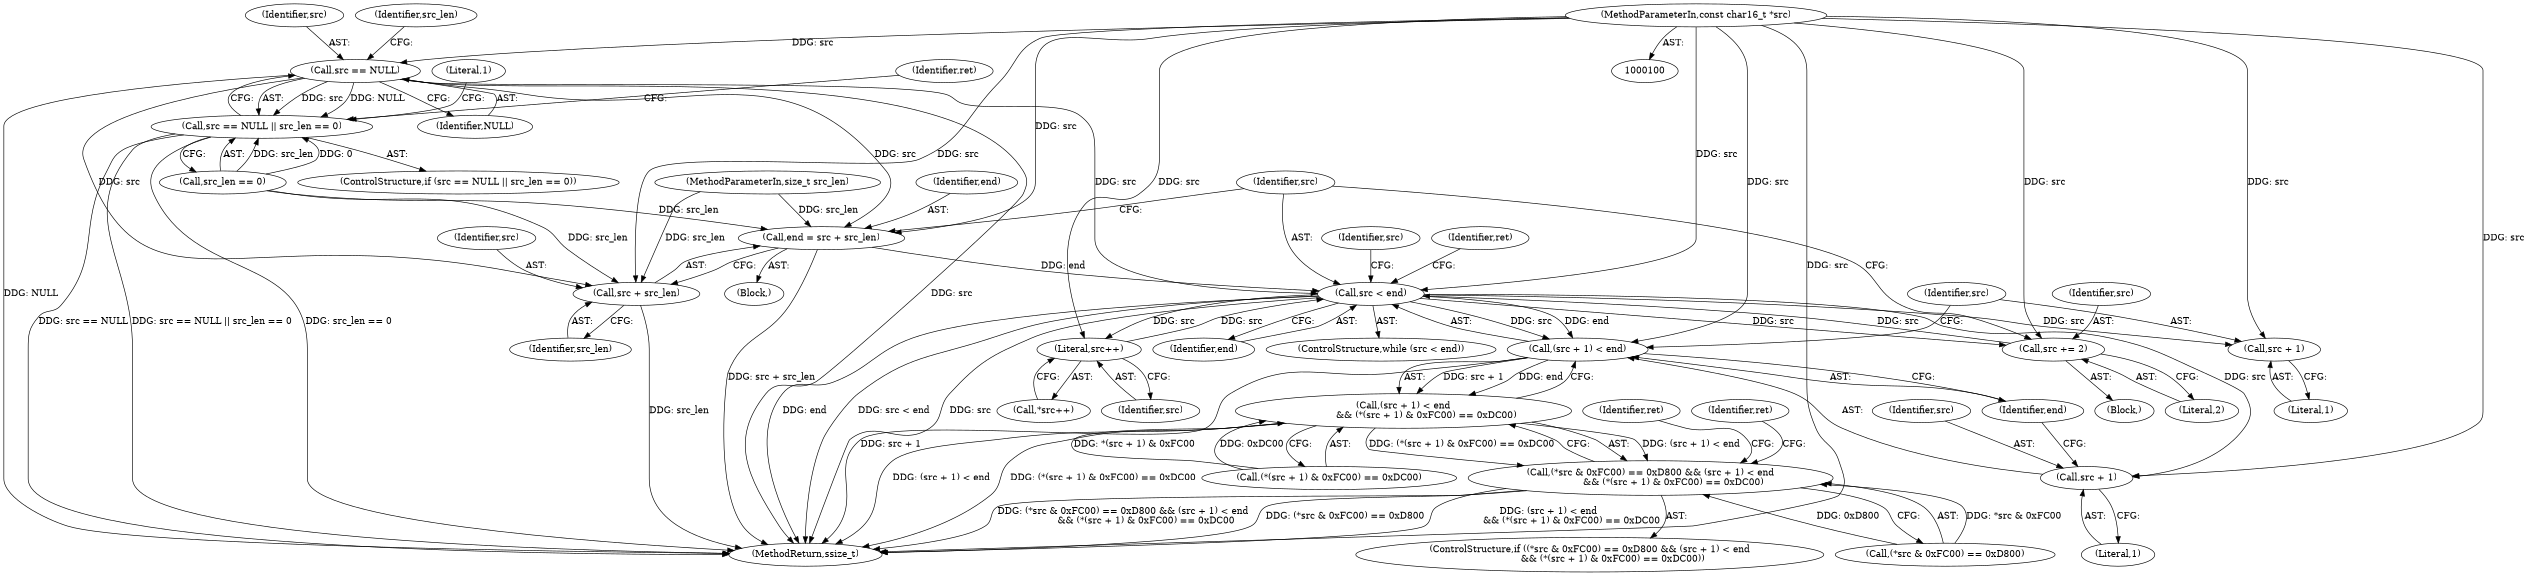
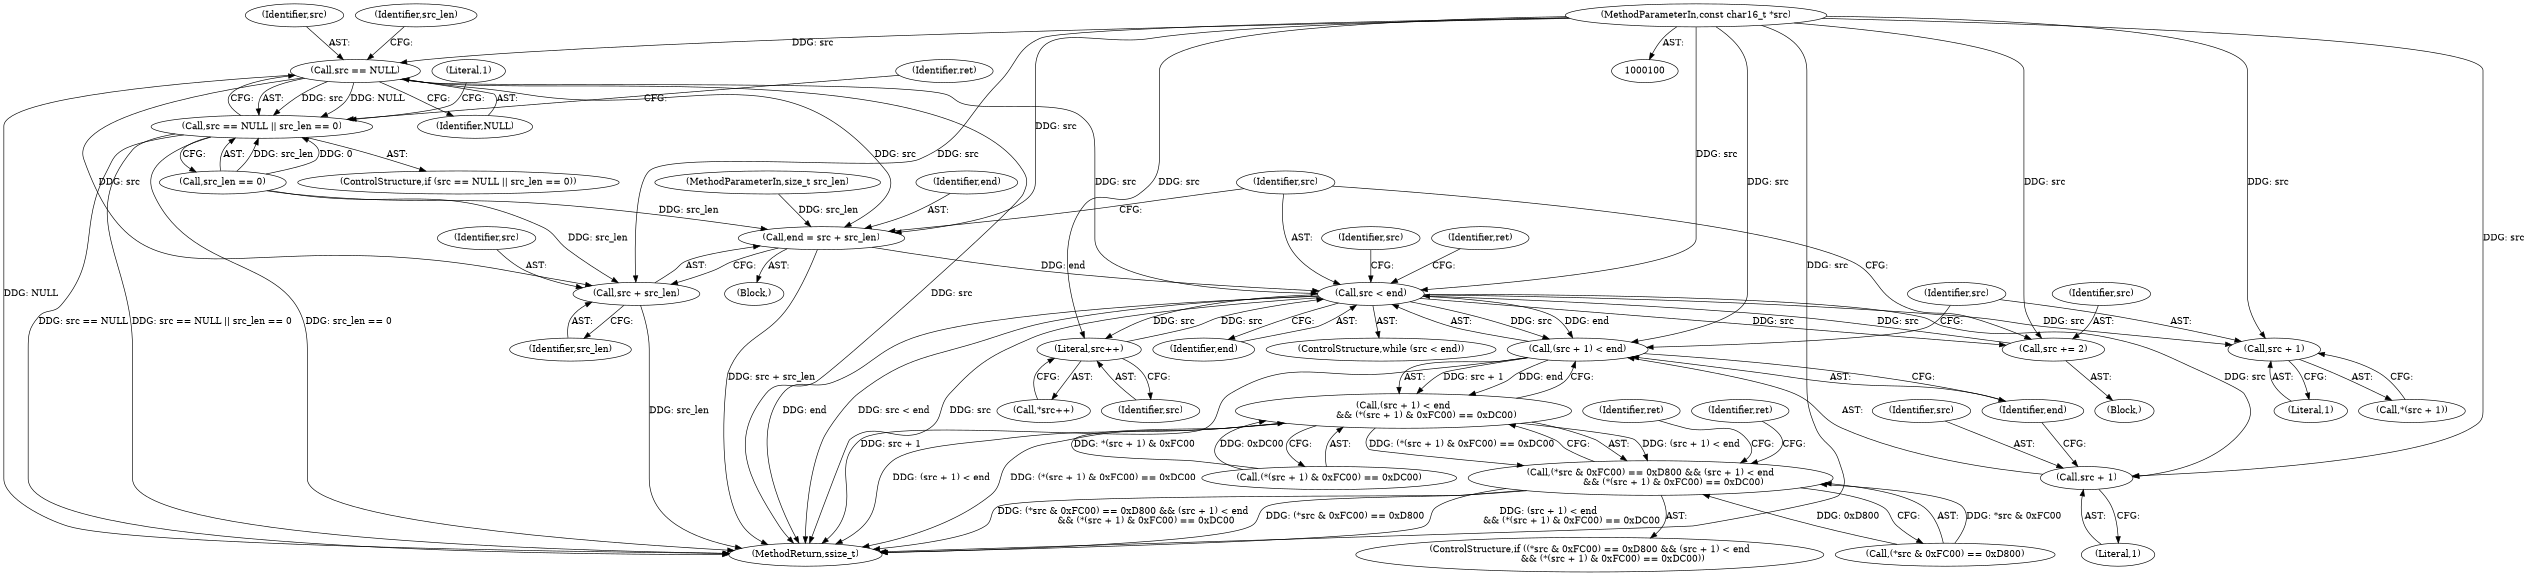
(665, 228) -> none
(2202, 411) -> none
none -> (2412, 411)
